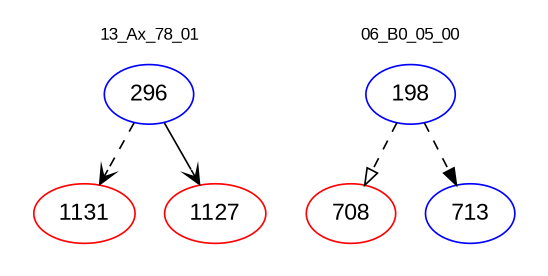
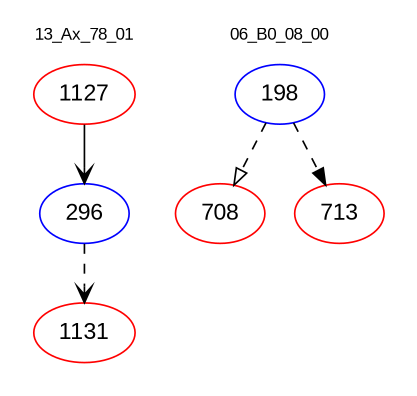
(411, 36) -> (280, 36)
(178, 146) -> (84, 146)
(470, 214) -> (339, 214)
